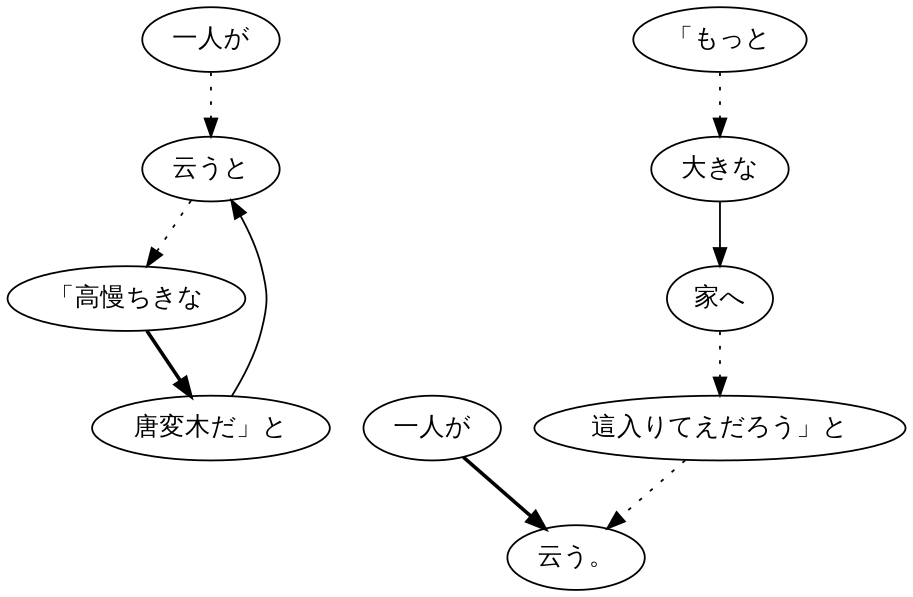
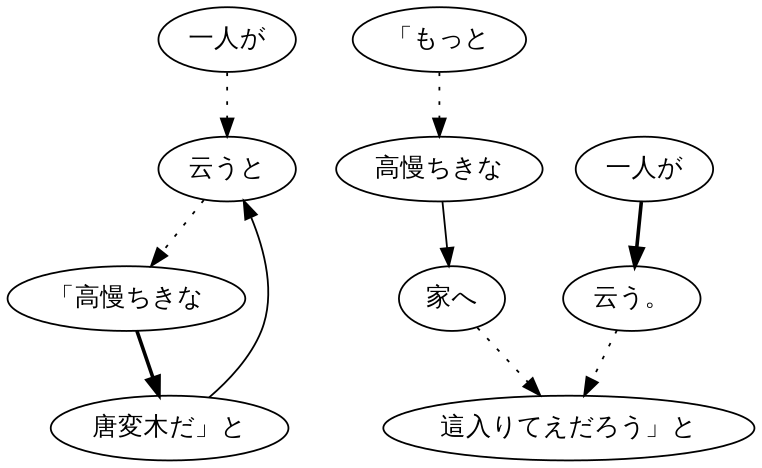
(720, 169) -> (439, 169)
(653, 488) -> (605, 355)
